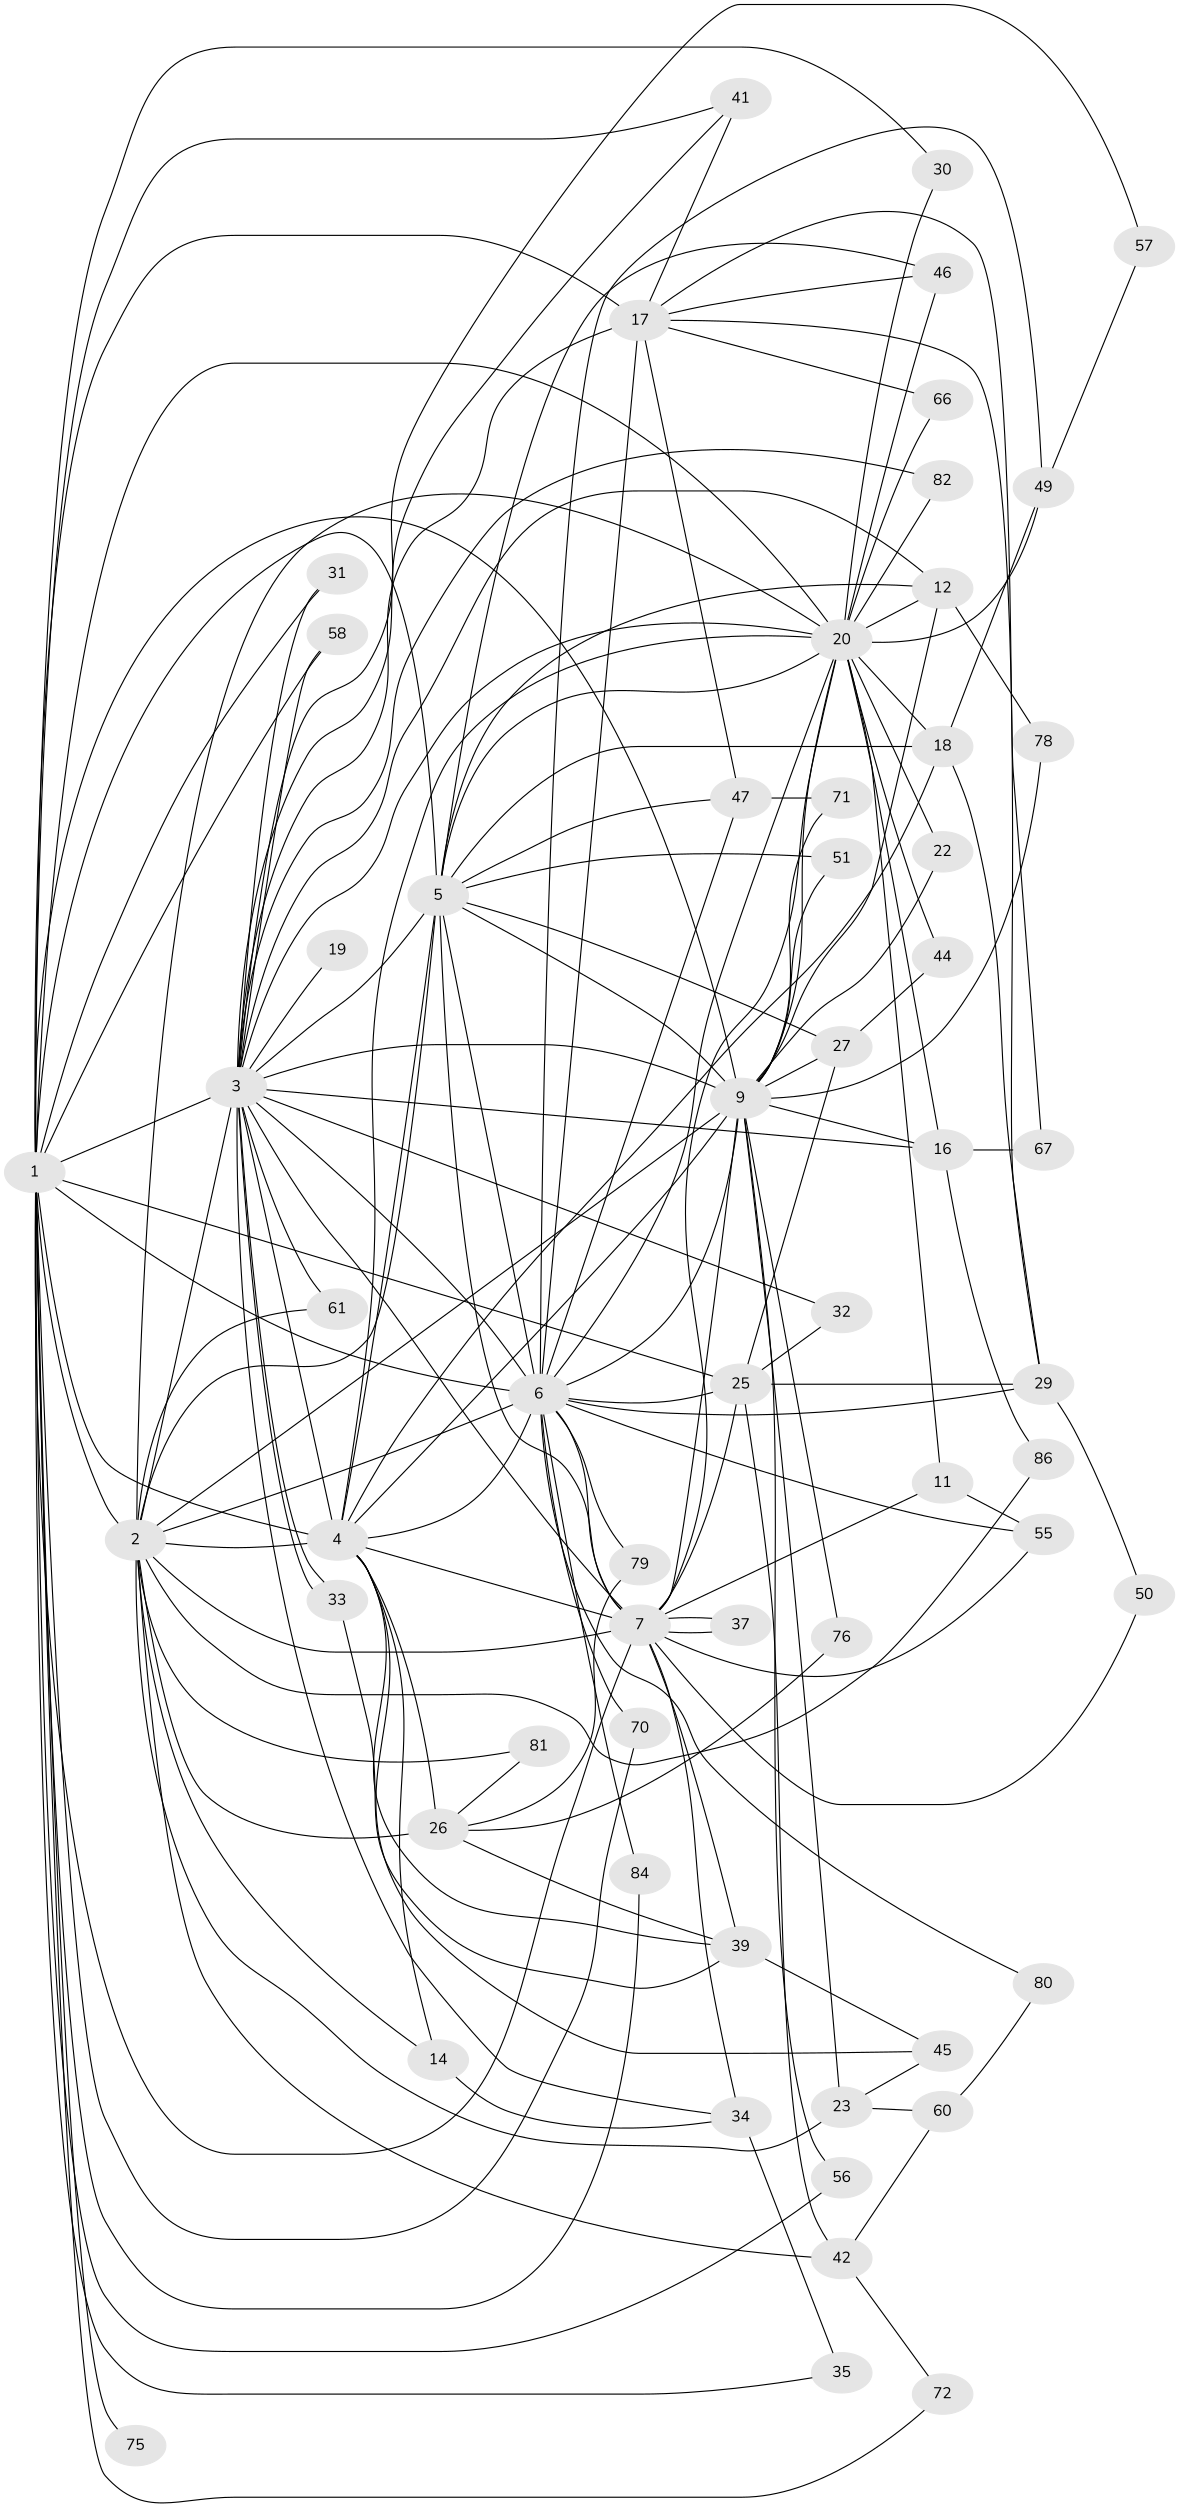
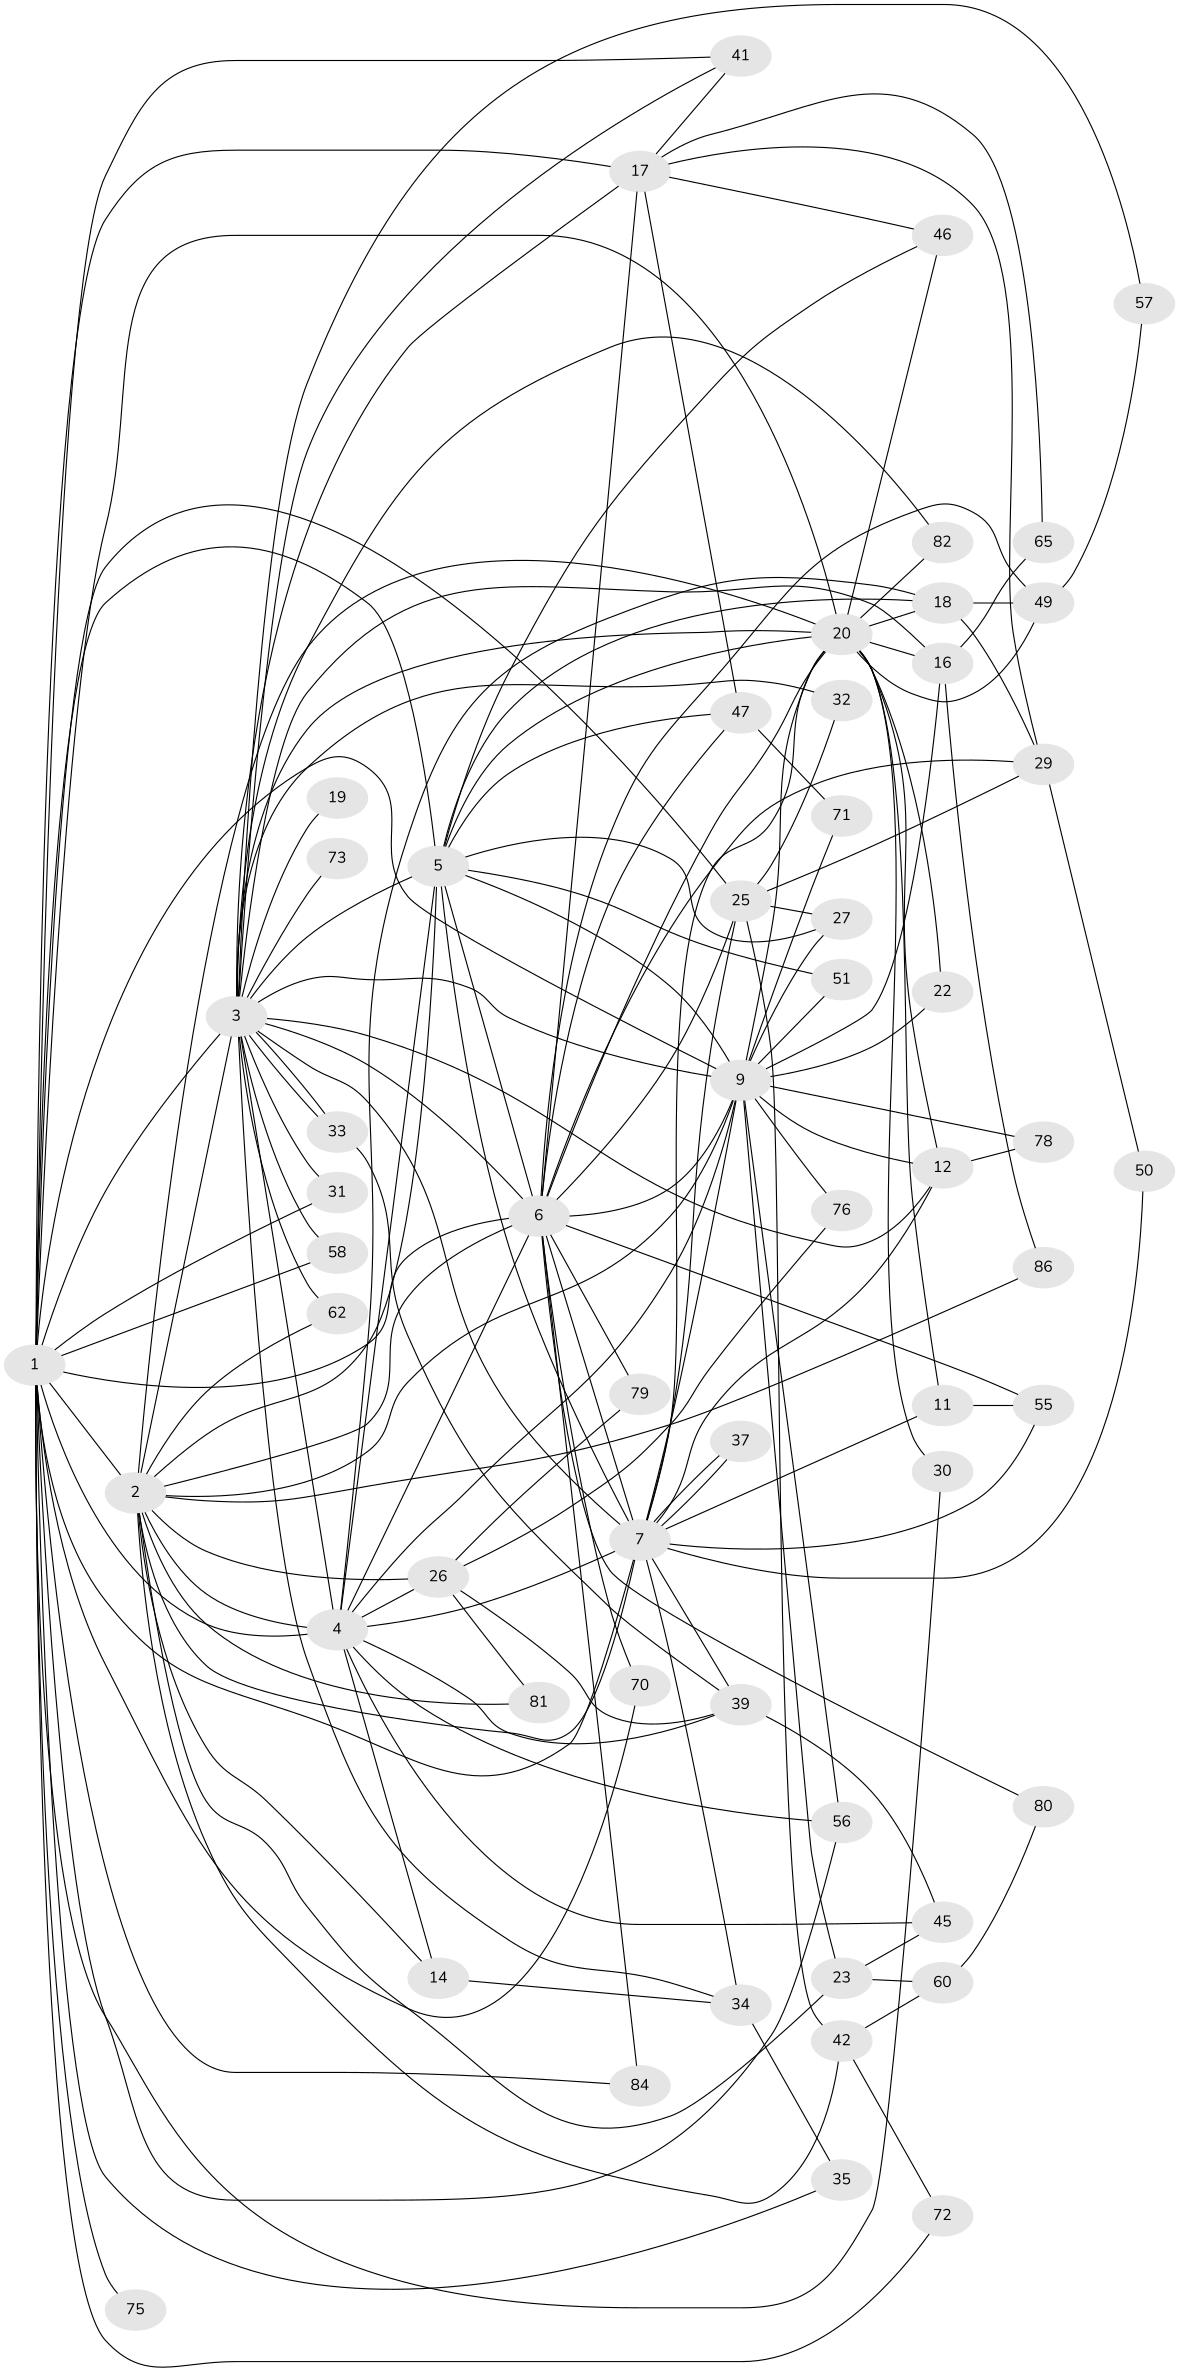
(943, 400) -> none
(580, 646) -> (792, 1341)
none -> (337, 859)
(388, 936) -> (566, 1773)
(943, 957) -> none
(1043, 1150) -> (1043, 542)
(337, 1309) -> (337, 1314)
